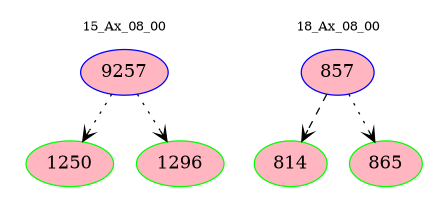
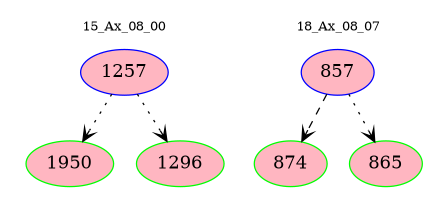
(338, 27) -> (338, 27)
(124, 72) -> (124, 72)
(70, 164) -> (70, 164)
(291, 164) -> (291, 164)
